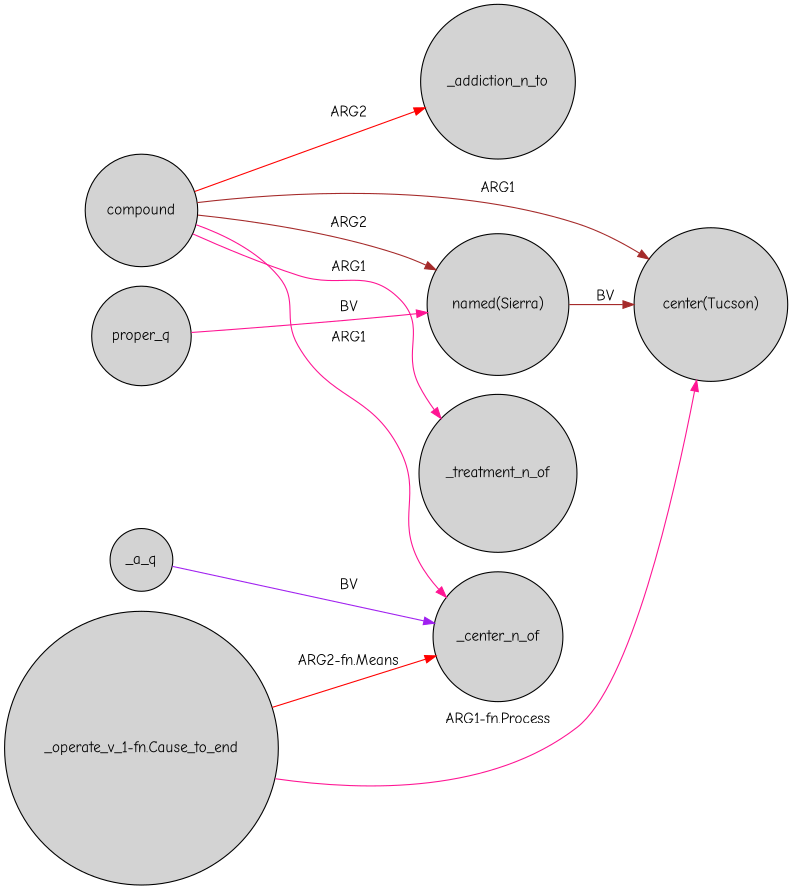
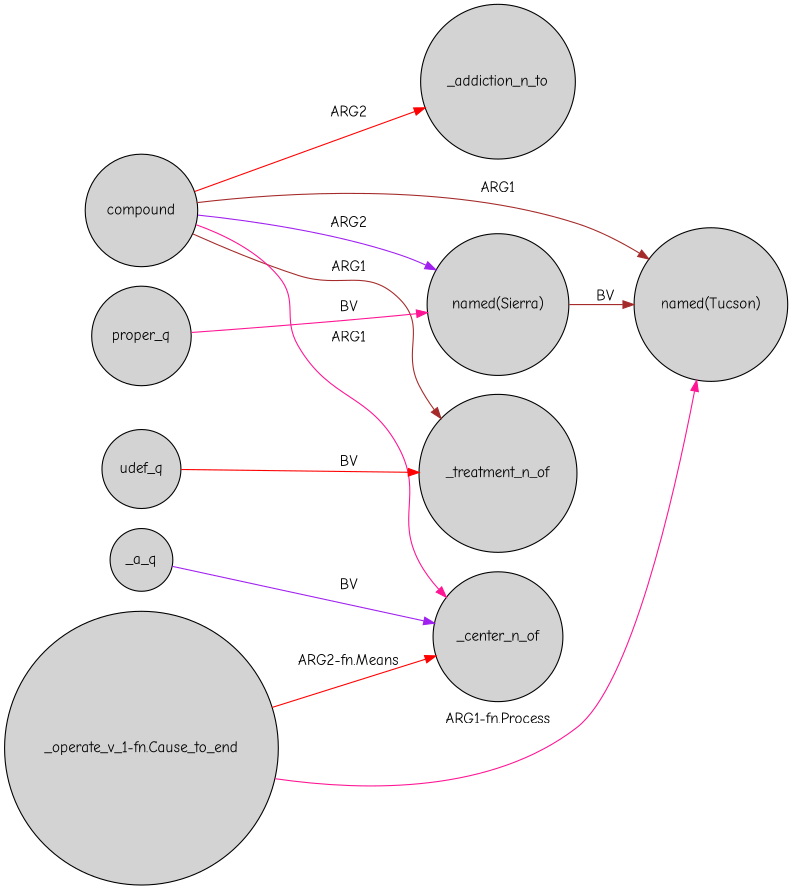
(314, 233) -> (314, 233)
(354, 280) -> (354, 280)
(711, 305) -> (711, 305)
none -> (141, 469)
